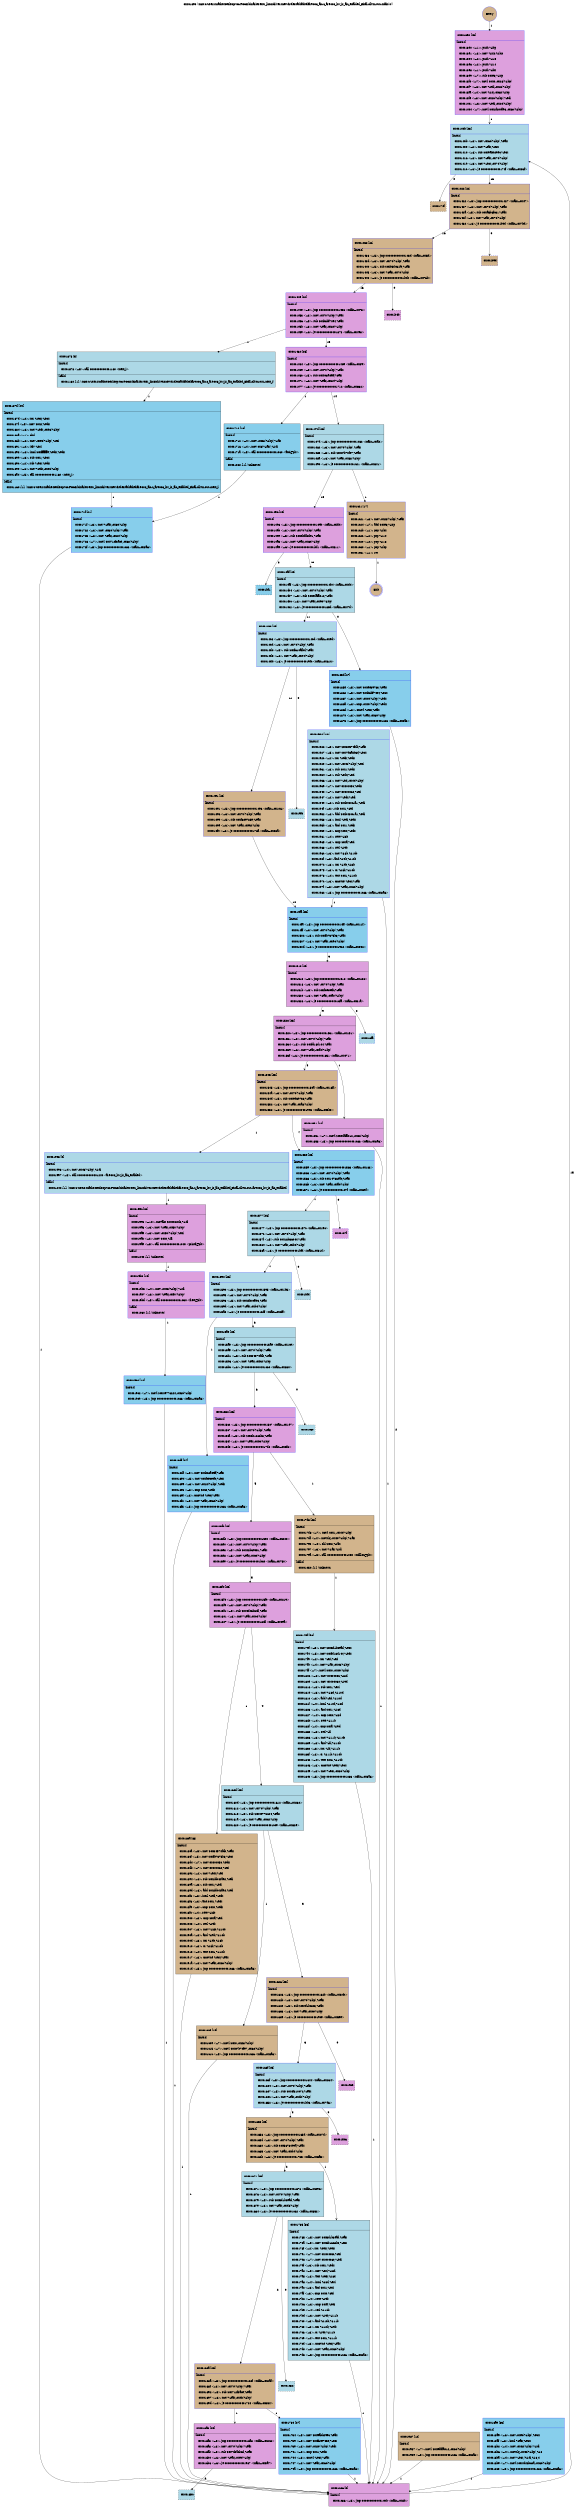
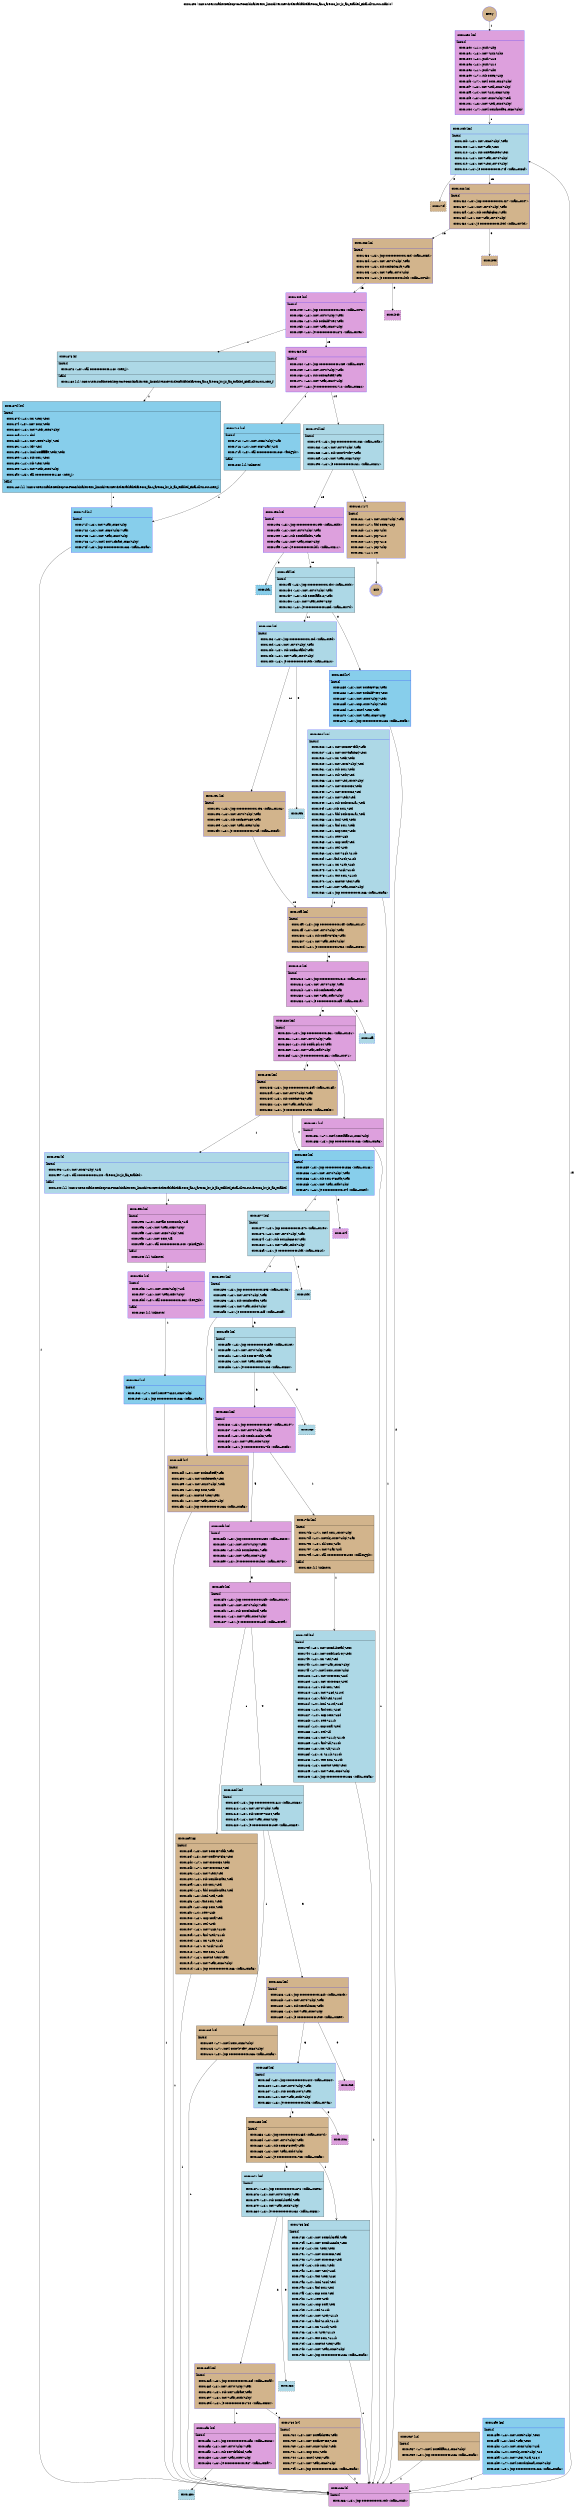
(327, 930) -> (327, 930)
(208, 1484) -> (208, 1484)
(320, 2446) -> (320, 2446)
